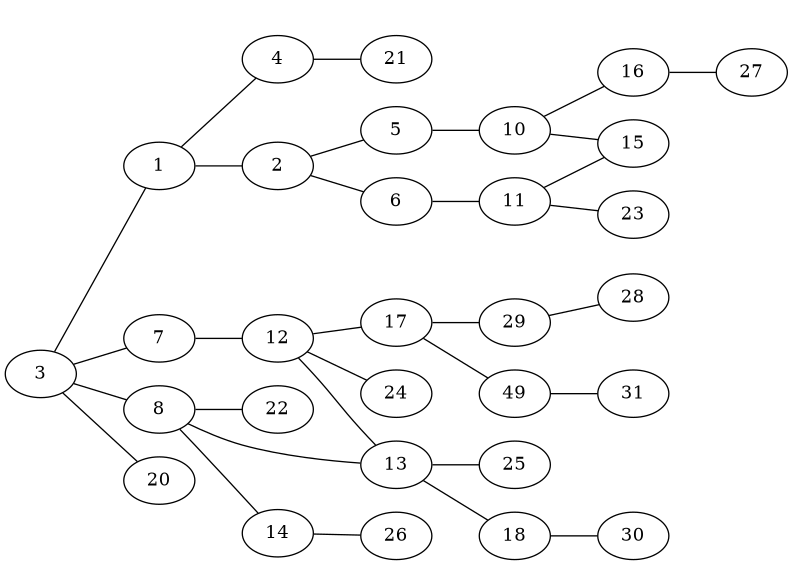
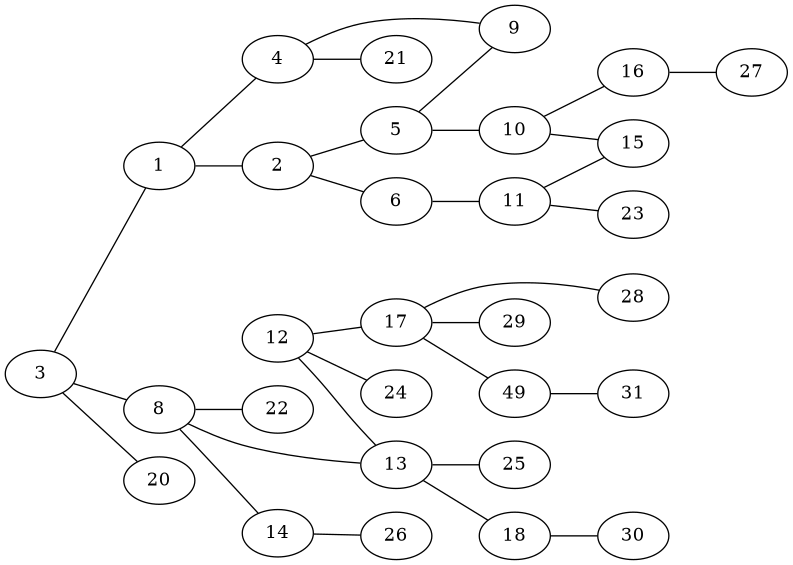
none -> (515, 29)
(574, 310) -> (510, 283)
(159, 338) -> none
